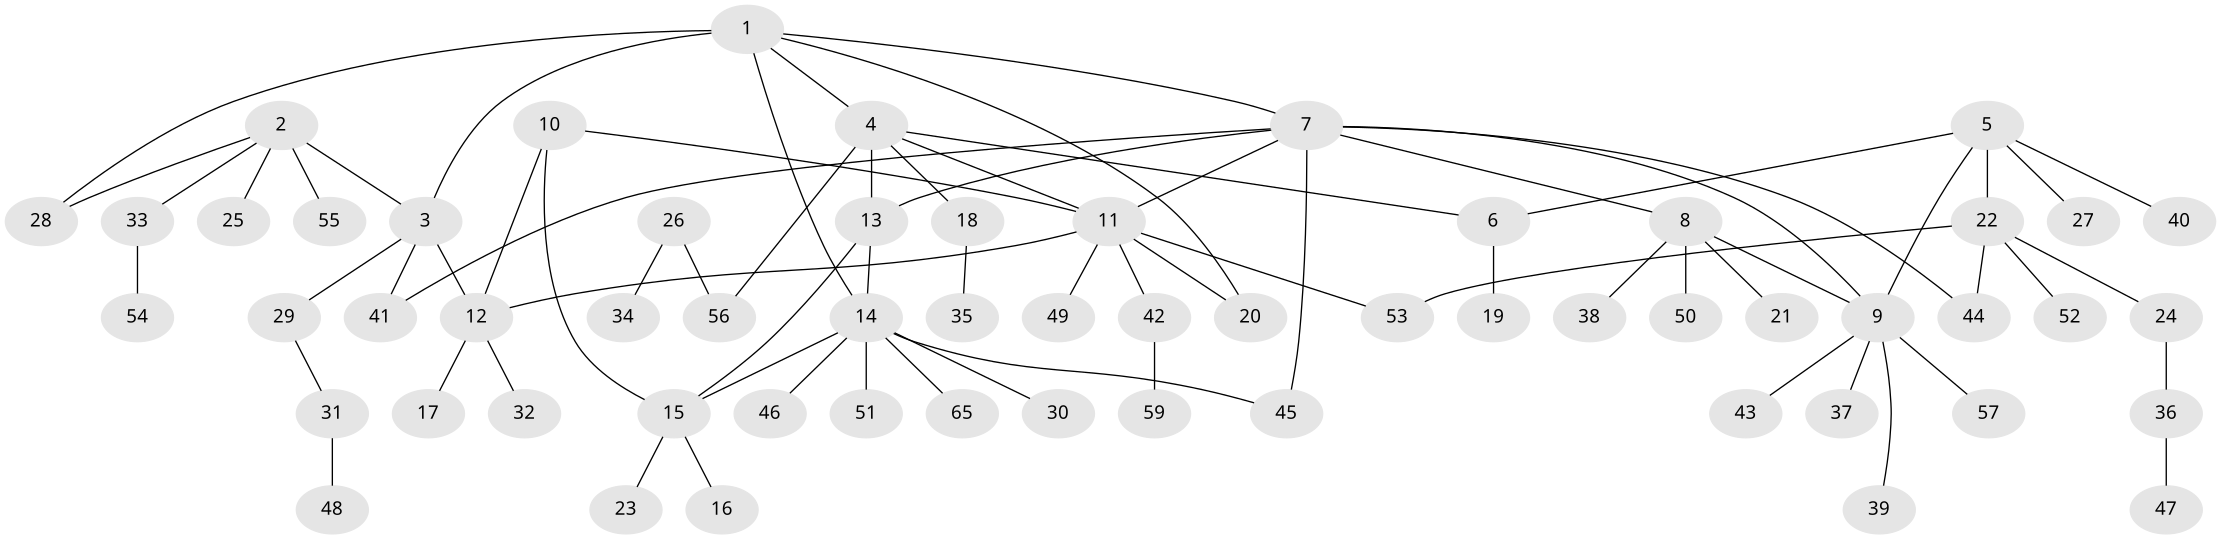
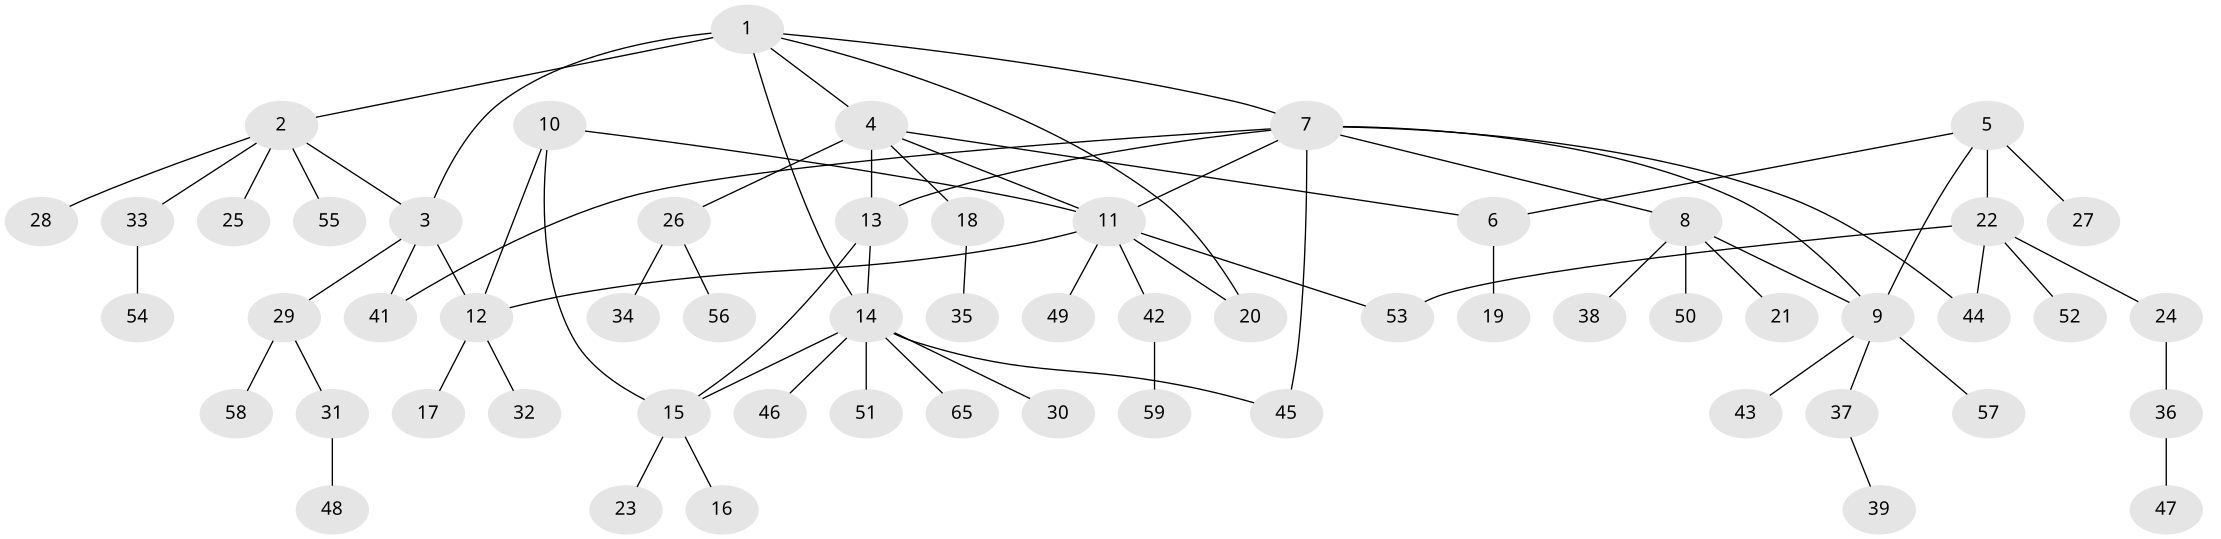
(372, 64) -> (515, 77)
(795, 222) -> (752, 183)
(2180, 222) -> none
none -> (236, 414)
(1891, 414) -> (1861, 462)
